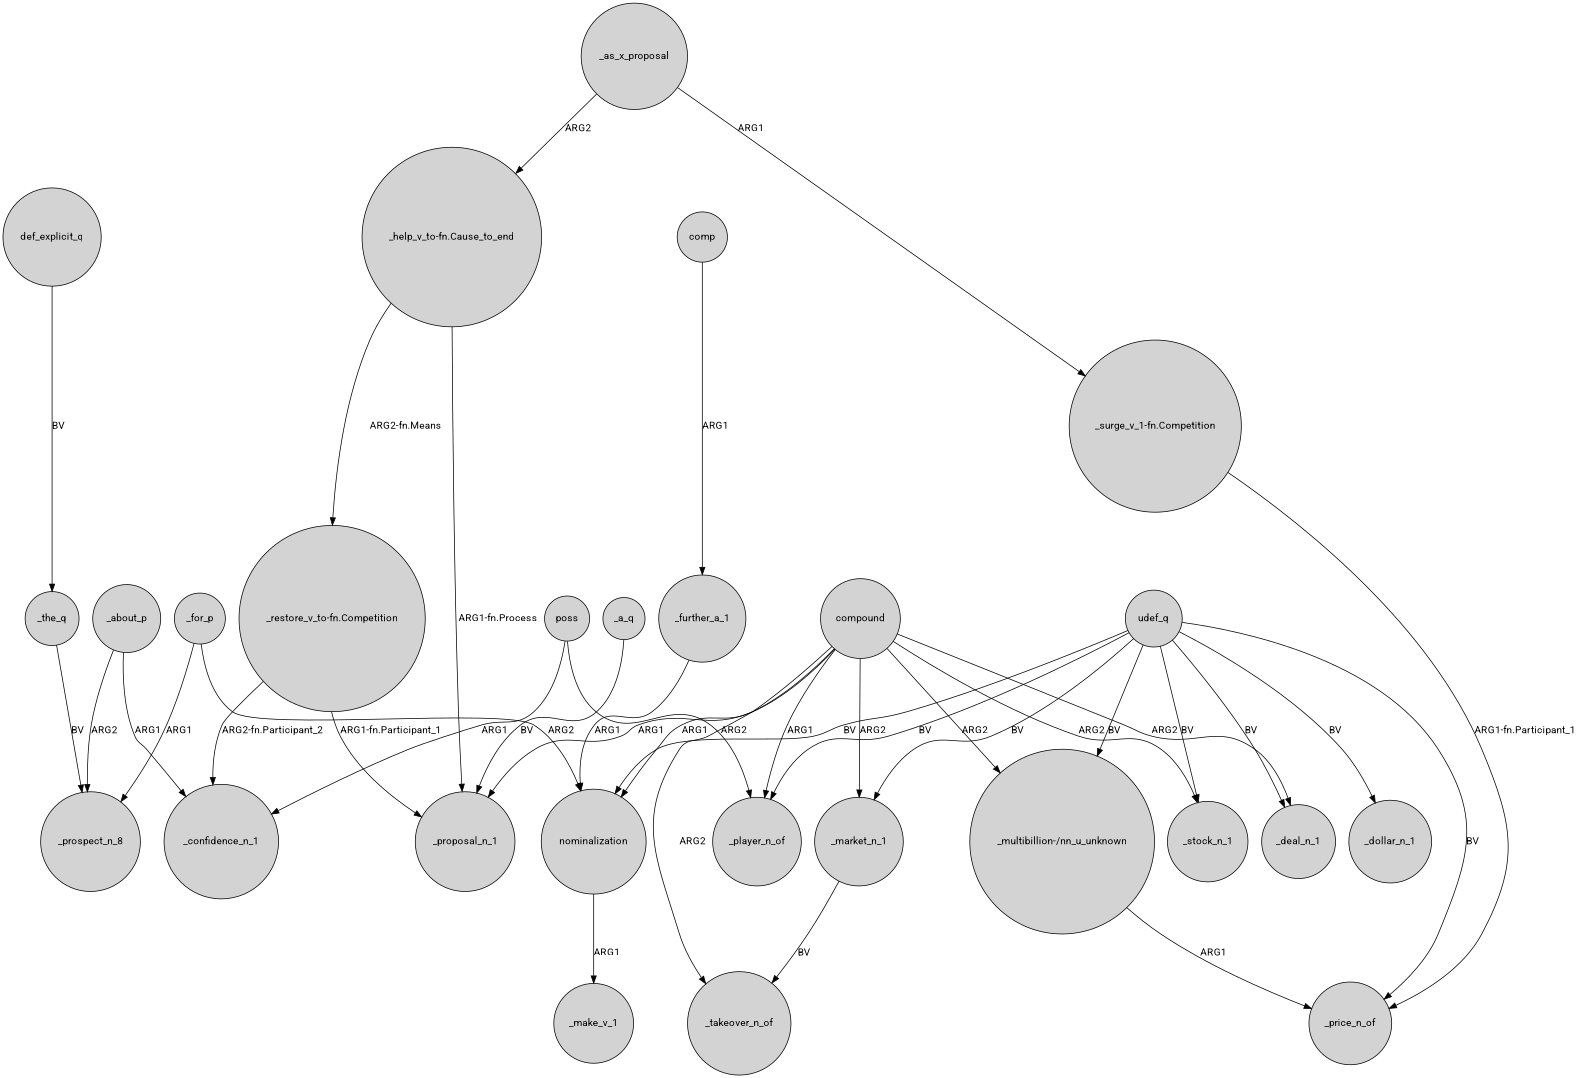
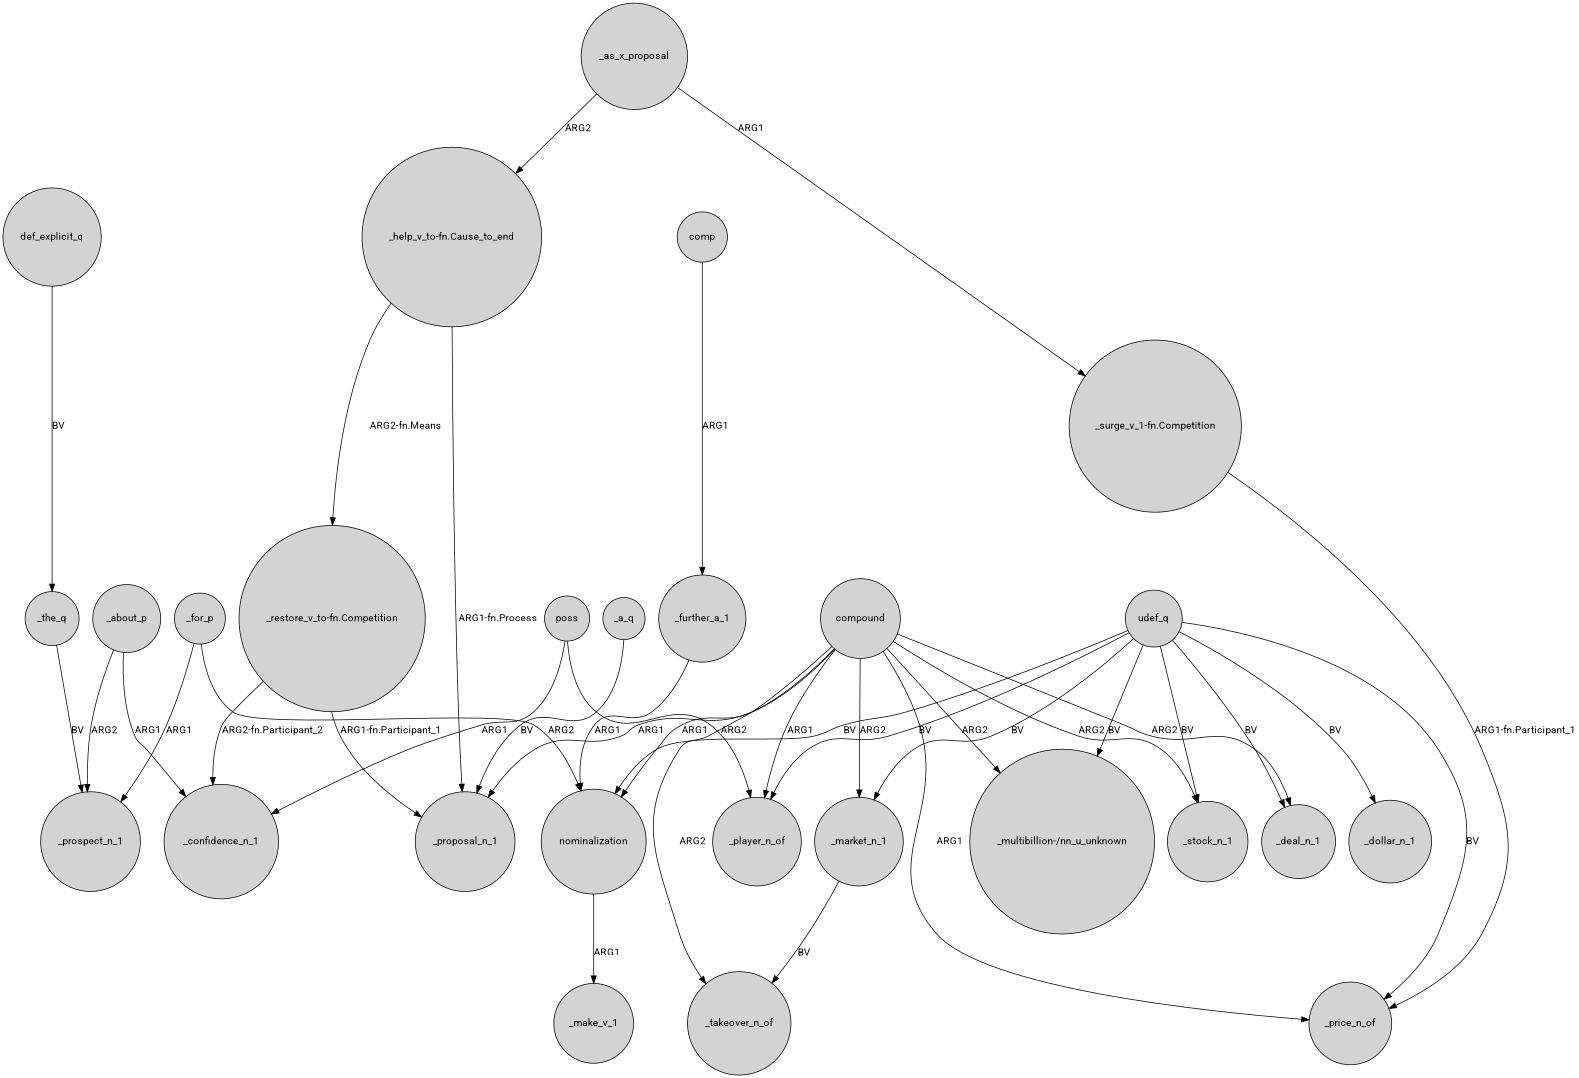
(91, 842) -> (91, 842)
(1212, 964) -> (970, 956)
